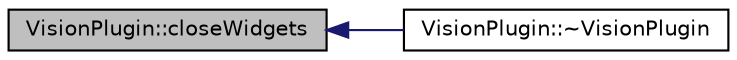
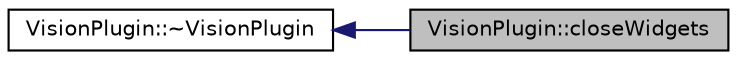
(376, 30) -> (383, 30)
